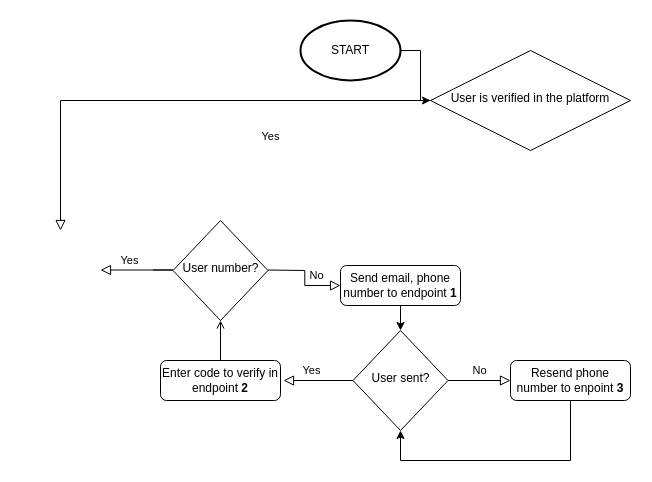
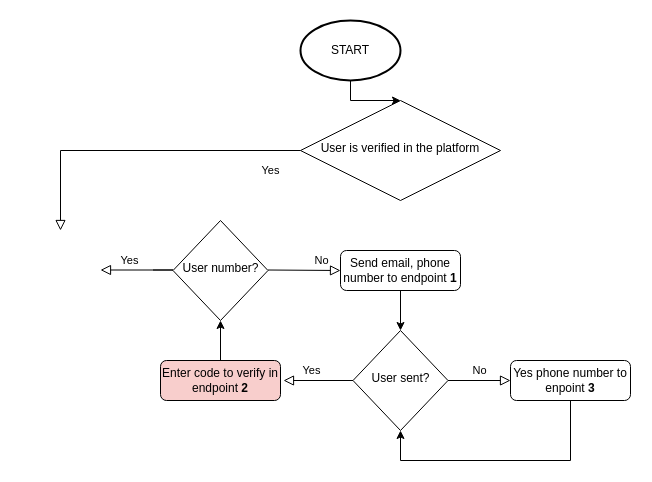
(531, 101) -> (401, 151)
(401, 286) -> (401, 271)
(221, 326) -> (221, 328)
(221, 381) -> (221, 381)
(571, 381) -> (571, 381)
